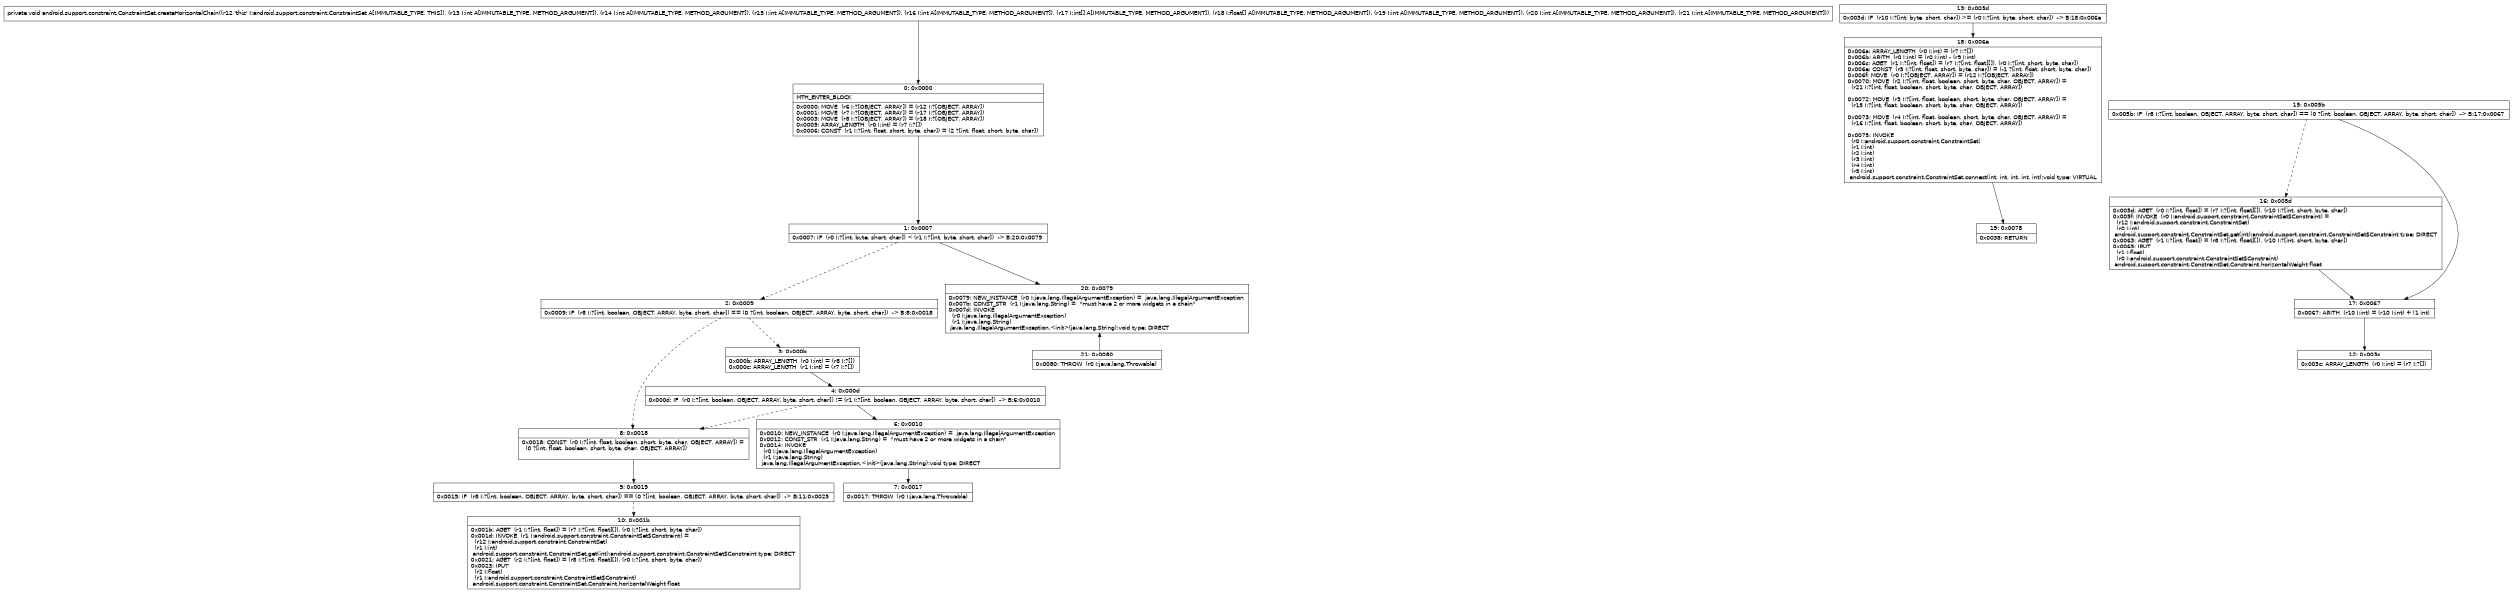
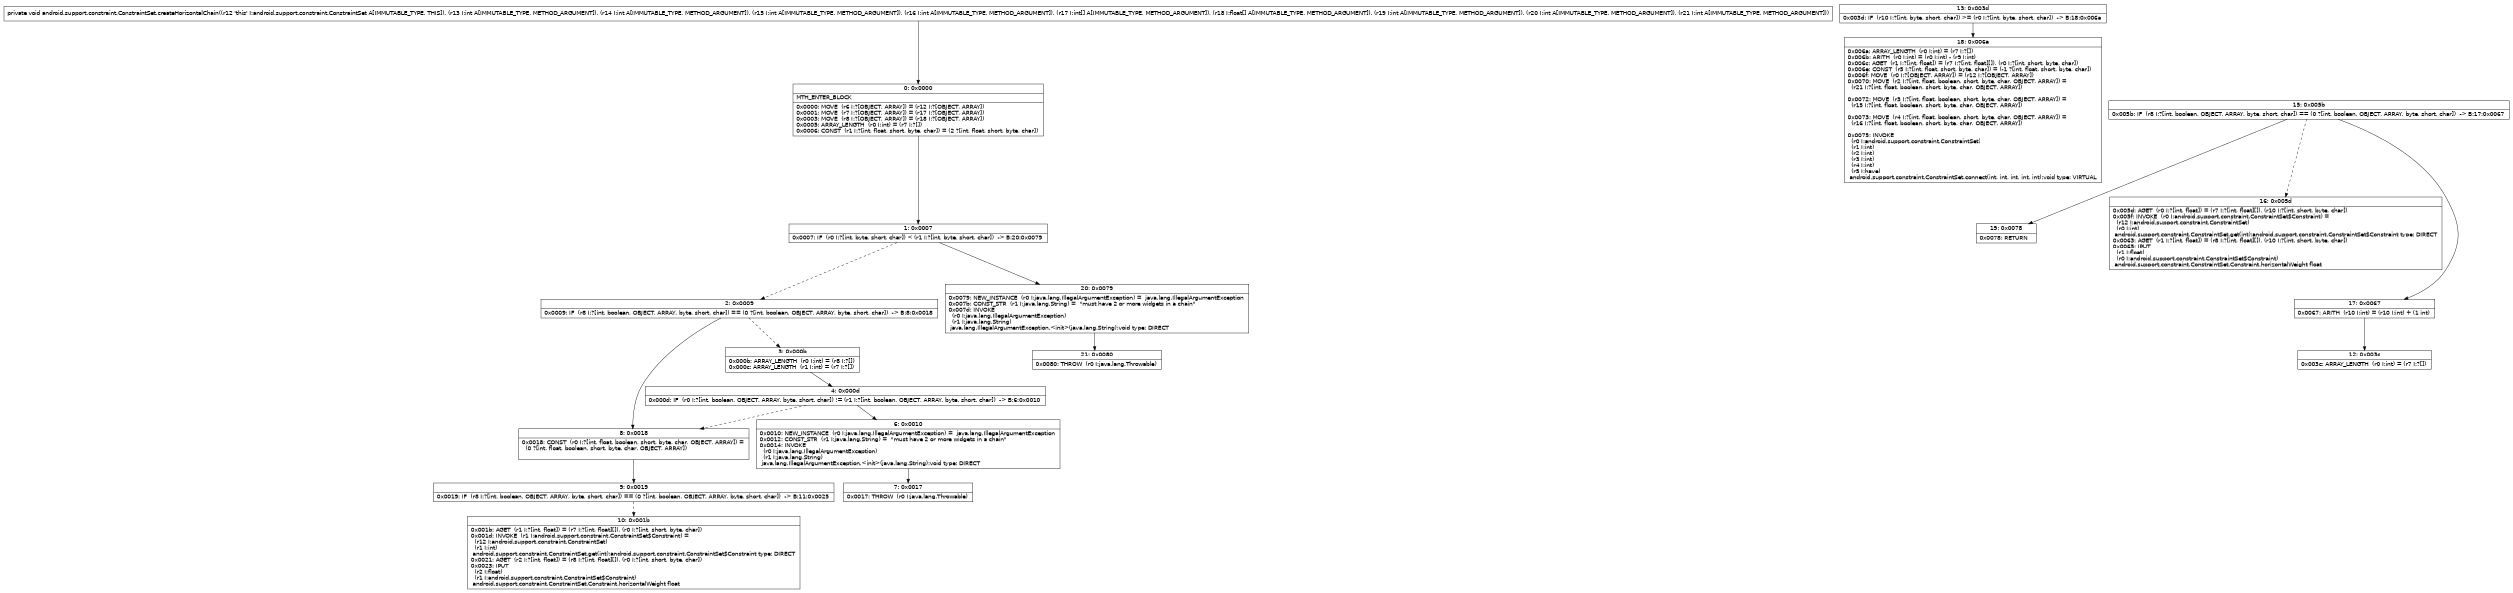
(1861, 172) -> (1864, 172)
(1998, 201) -> (2160, 171)
(2006, 238) -> (2006, 238)
(2335, 283) -> none
(1100, 344) -> (1094, 340)
(662, 360) -> (662, 360)
